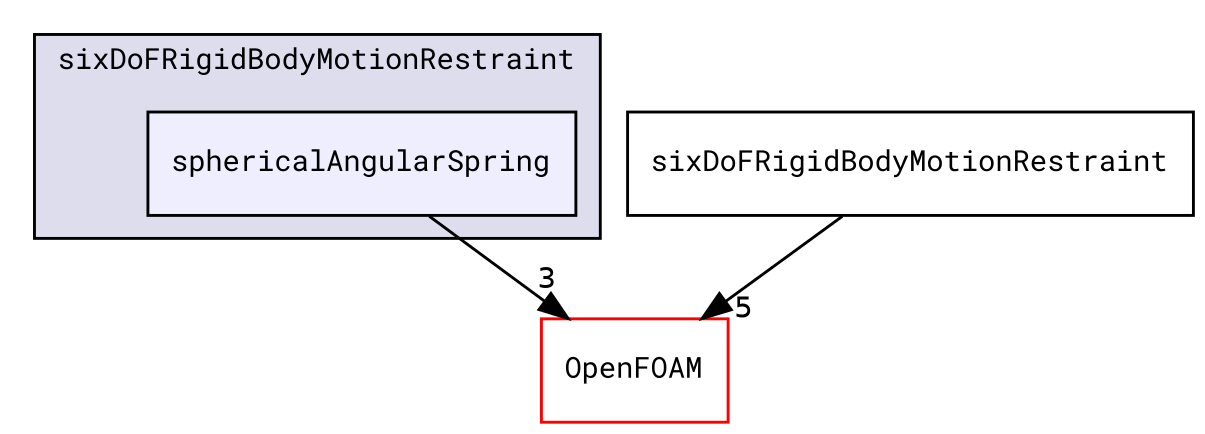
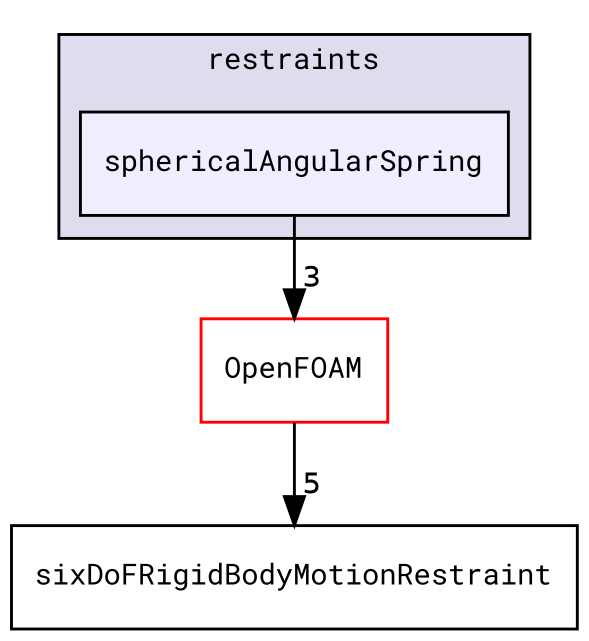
(317, 62) -> (294, 62)
(784, 259) -> (294, 460)
